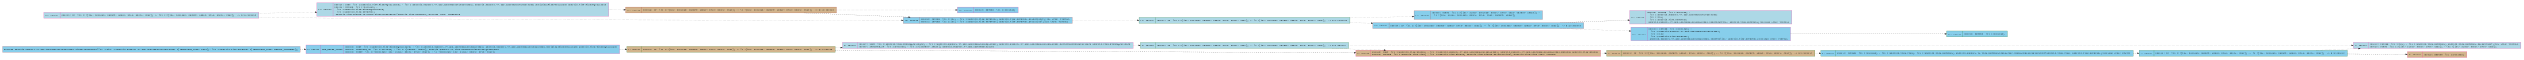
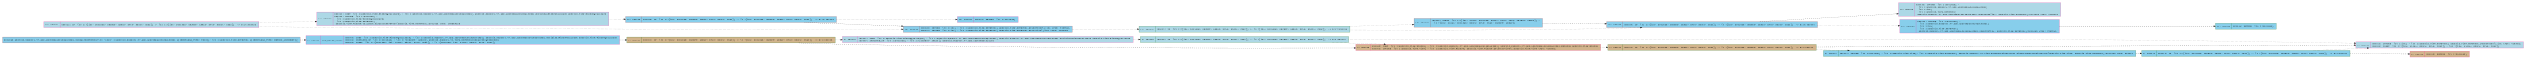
(731, 10) -> (731, 20)
none -> (1574, 24)
none -> (2085, 46)
